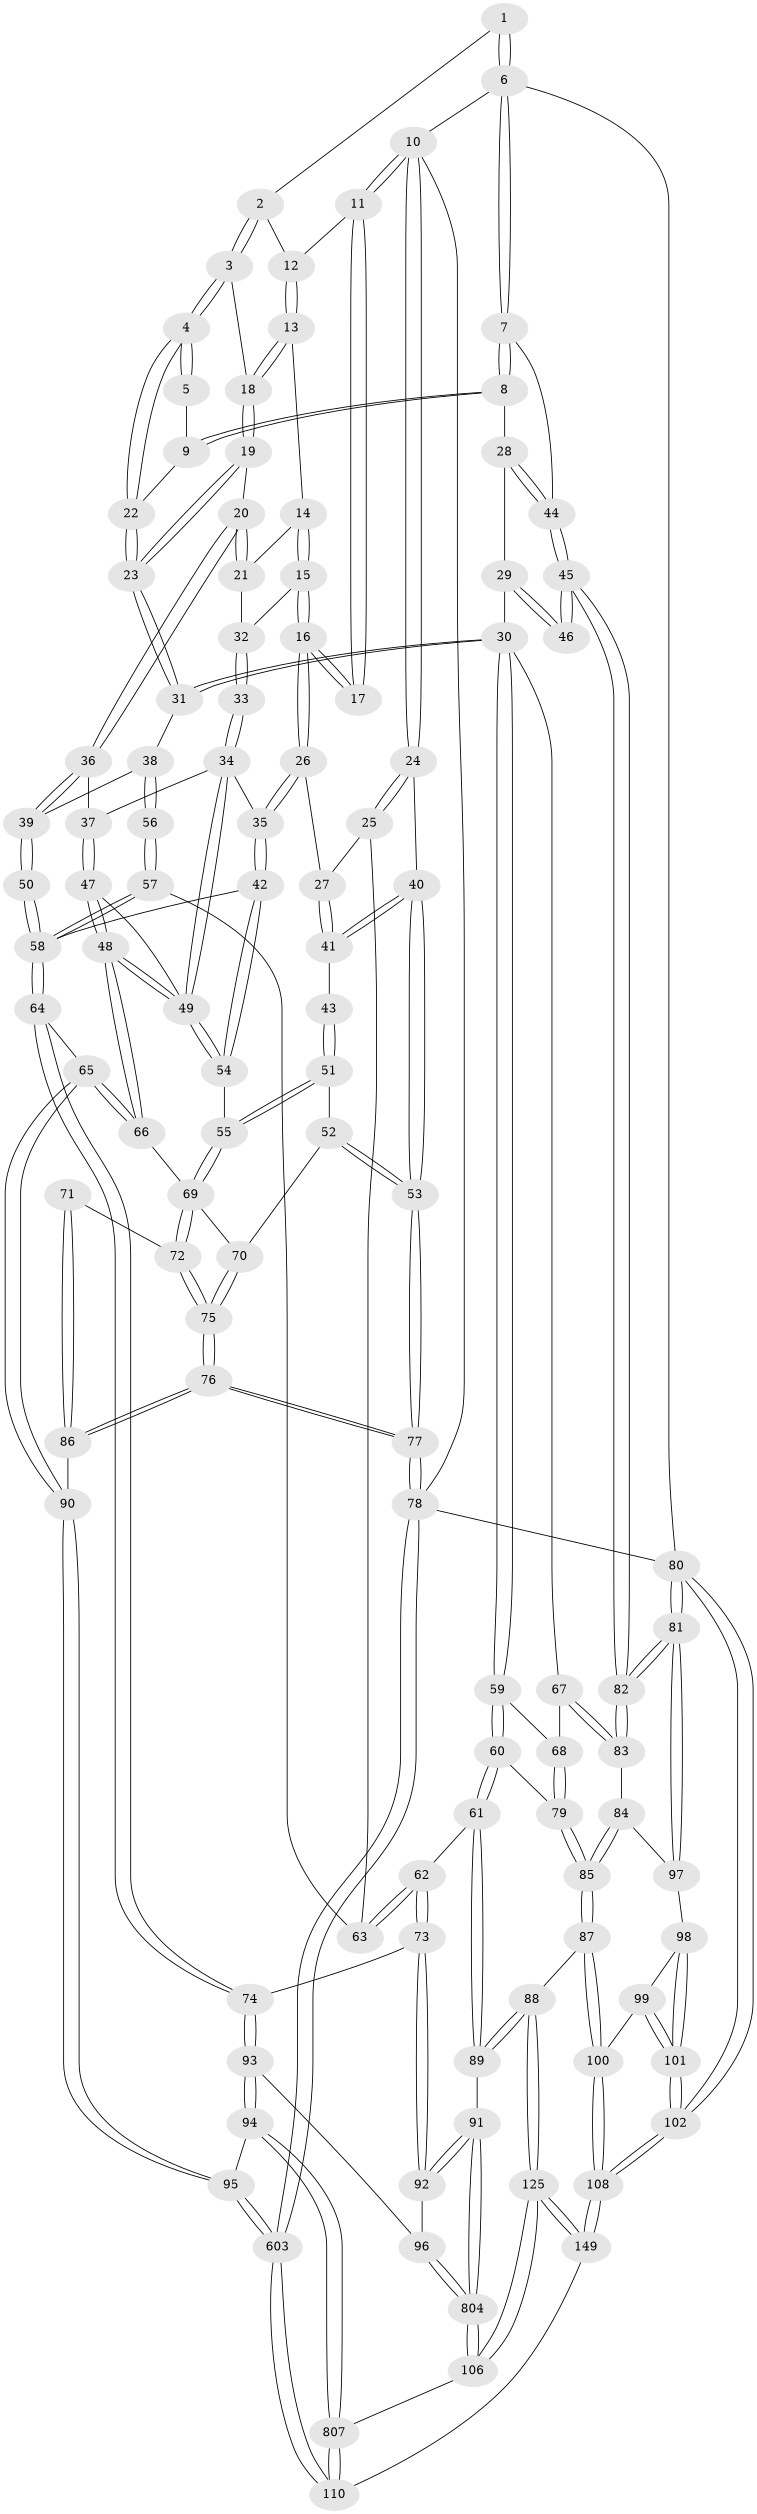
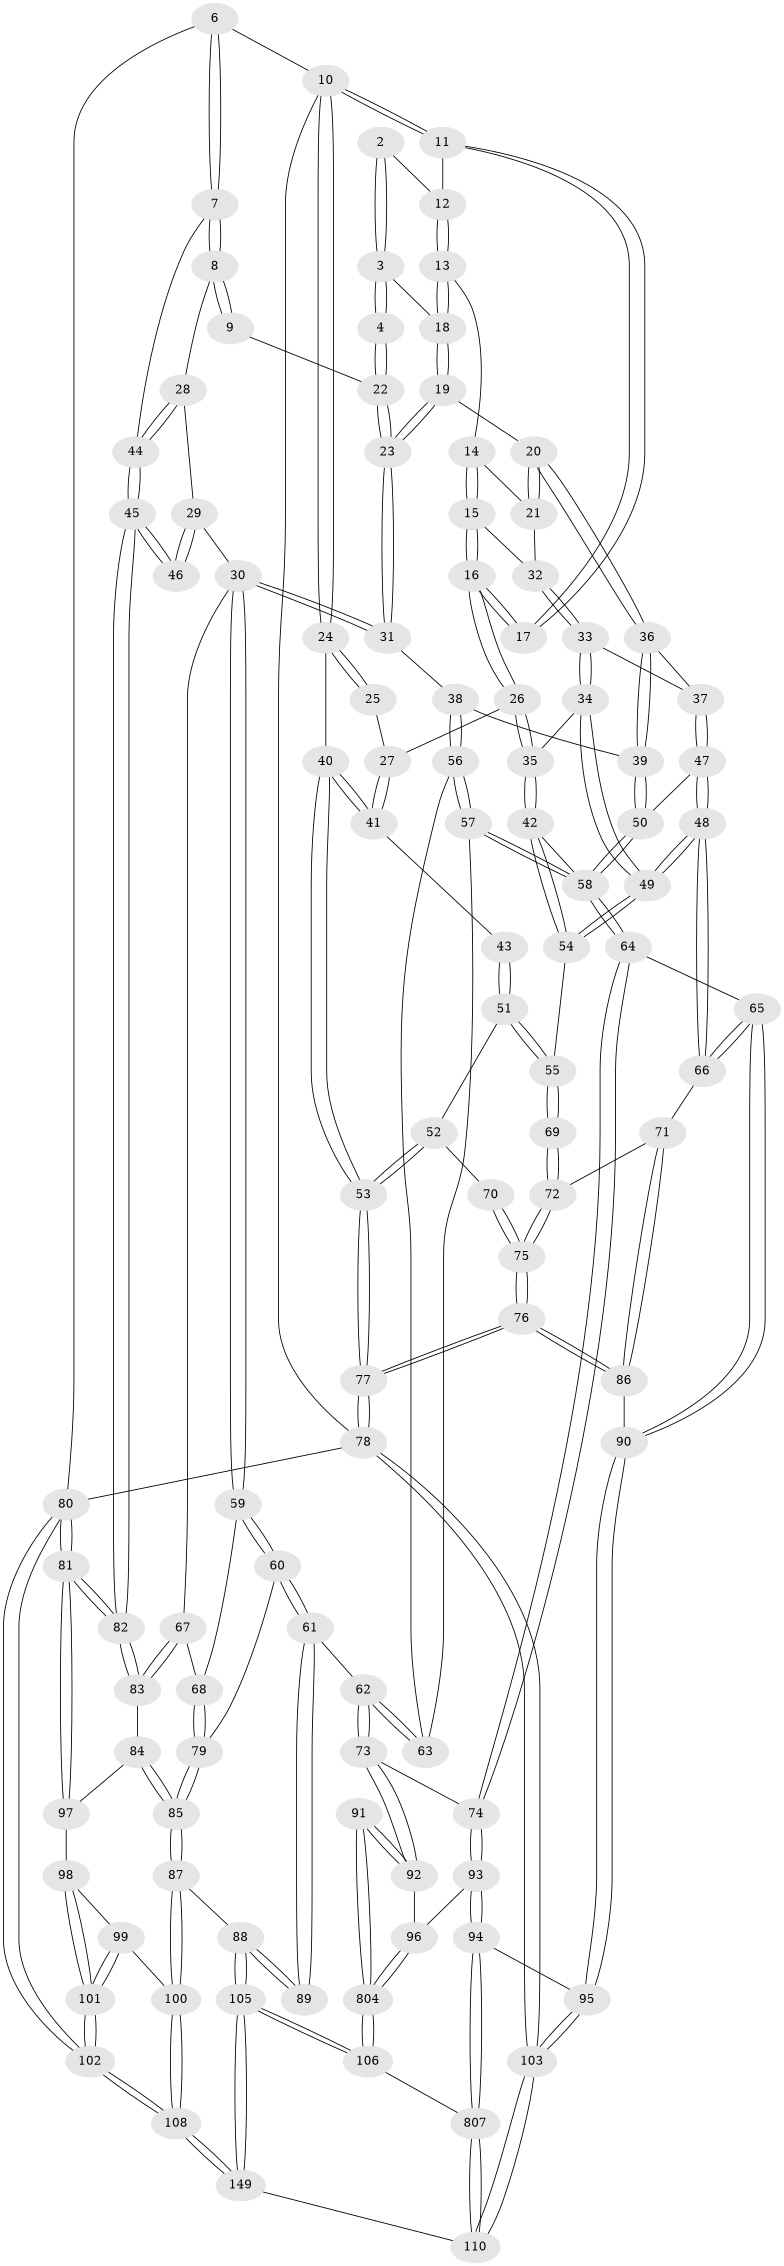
(505, 19) -> none
(187, 390) -> none
(162, 790) -> (635, 665)
(145, 943) -> (672, 793)
(166, 1164) -> (683, 1102)
(215, 1226) -> none
(368, 1381) -> (411, 1254)
(477, 2093) -> none
(534, 2185) -> (241, 2000)
(278, 2247) -> (532, 2062)
